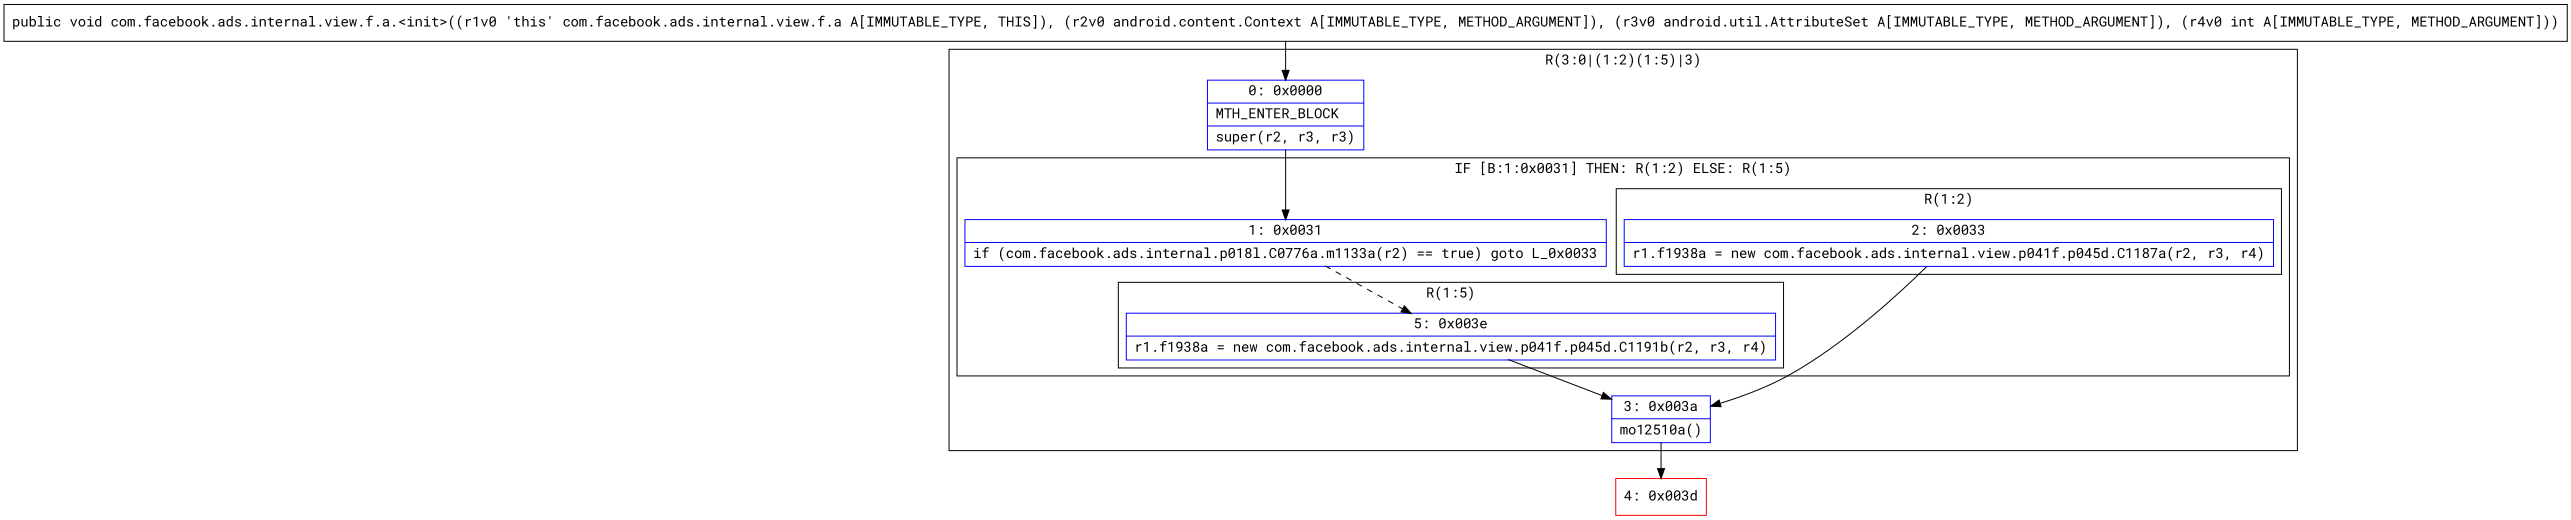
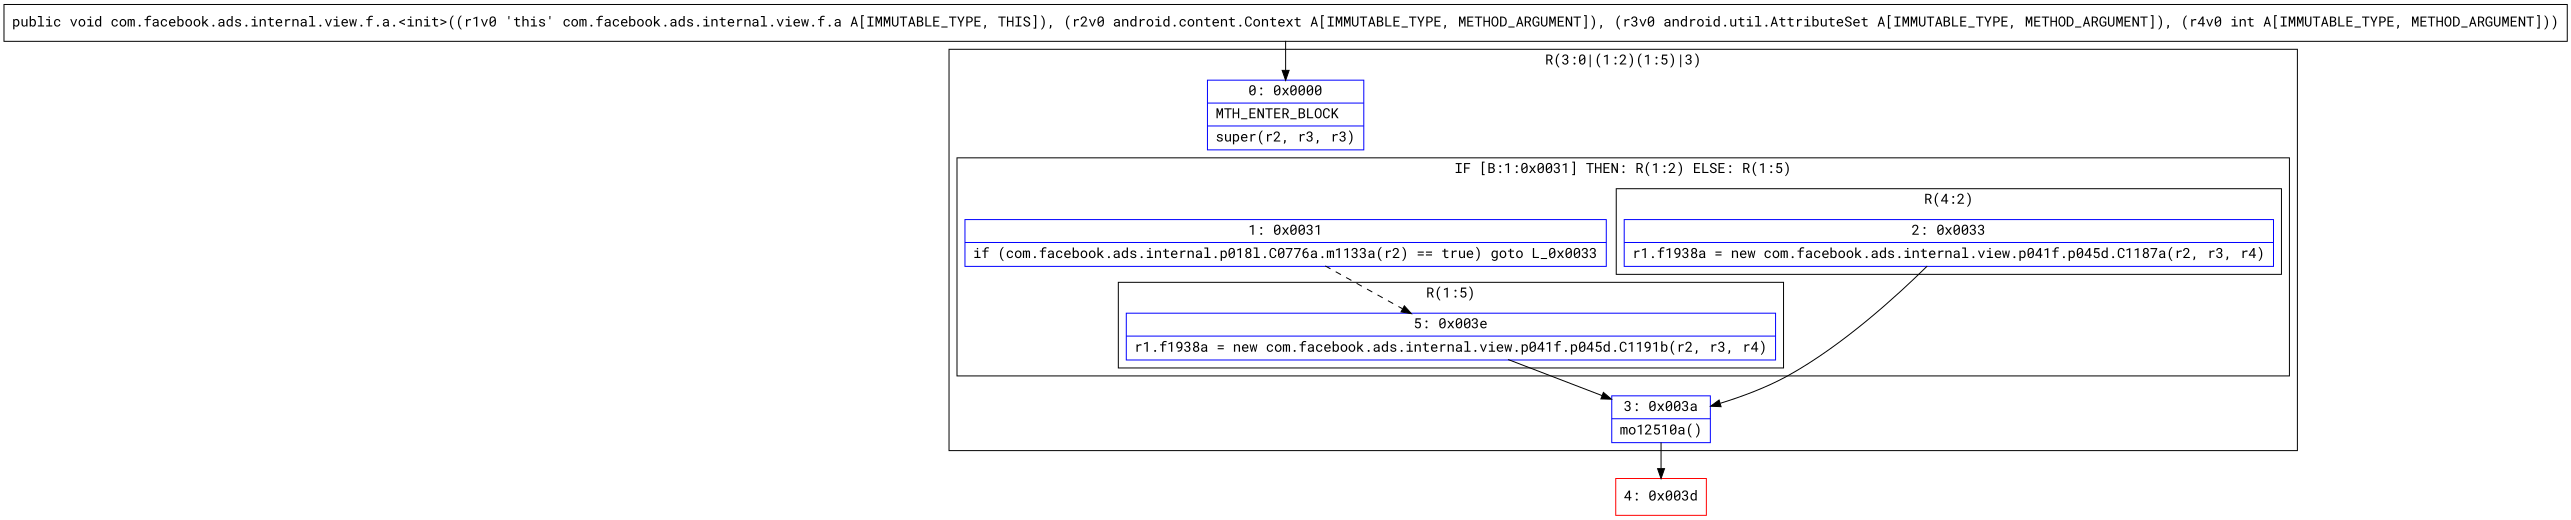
(1286, 180) -> none
(1949, 200) -> (1949, 200)
